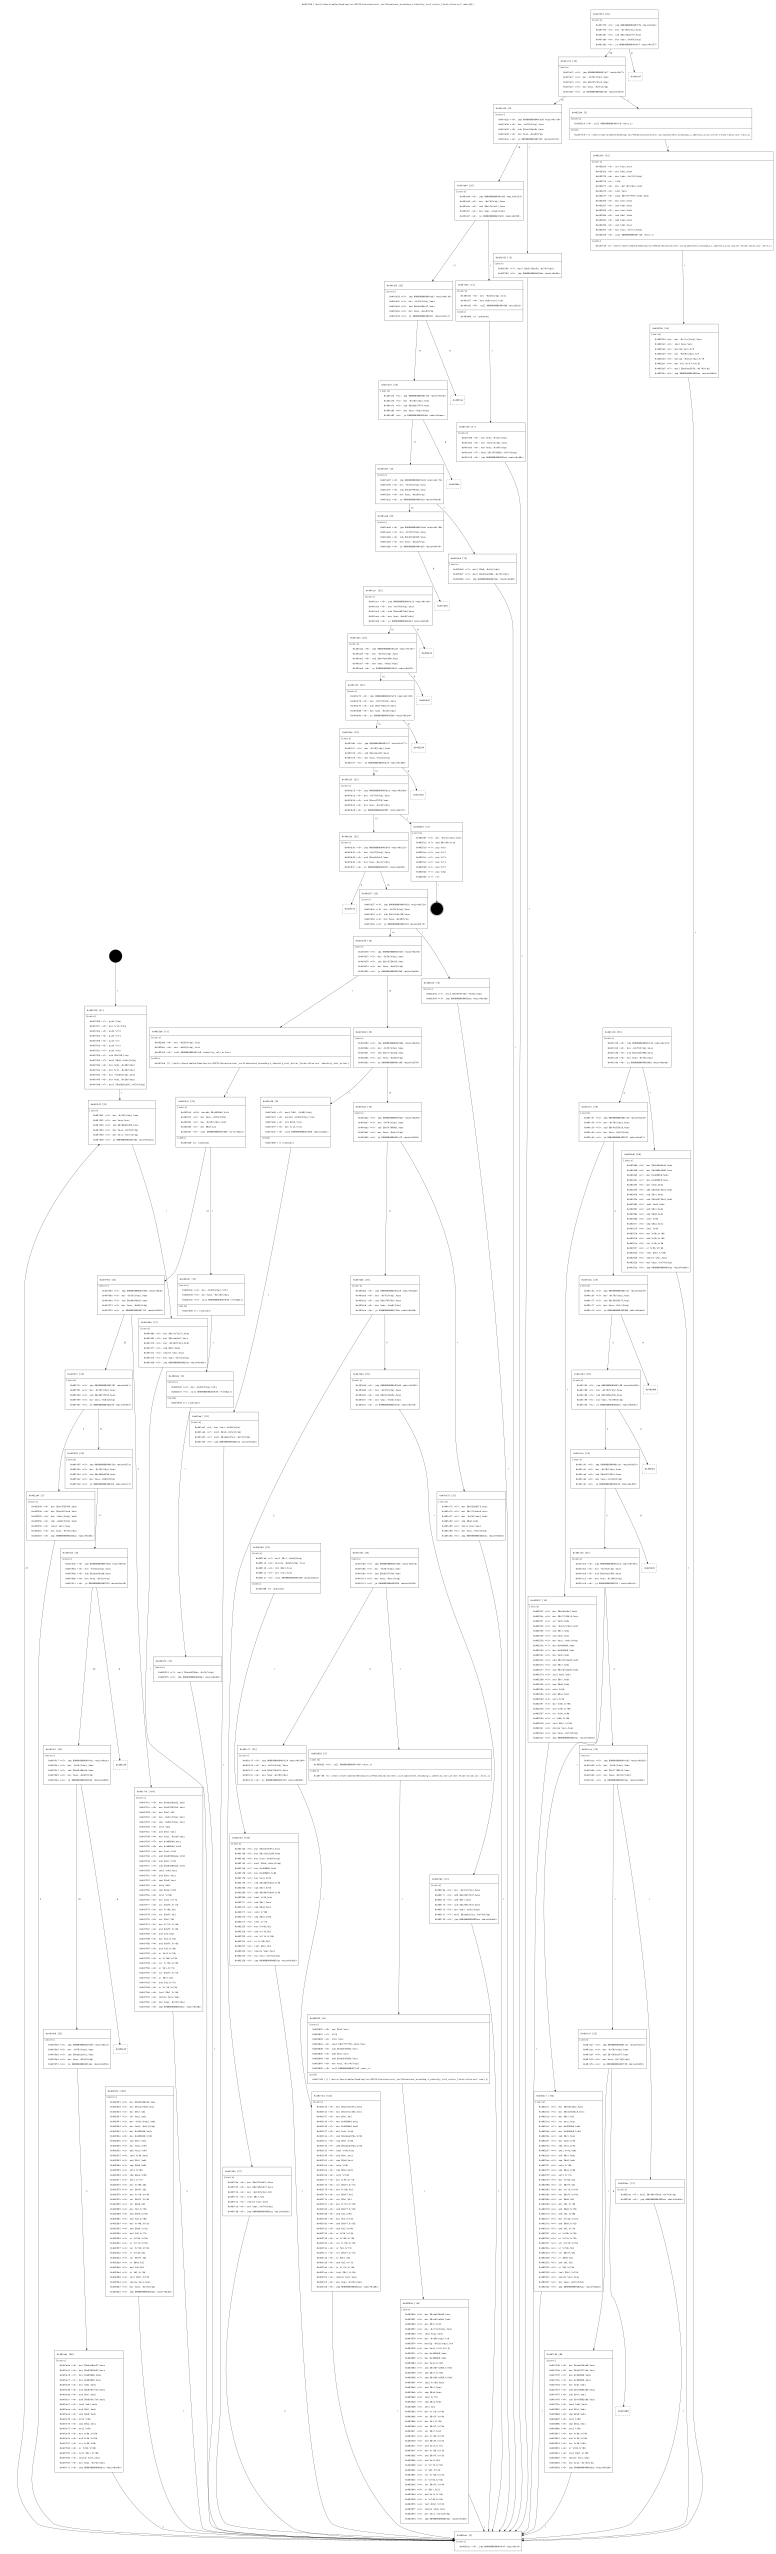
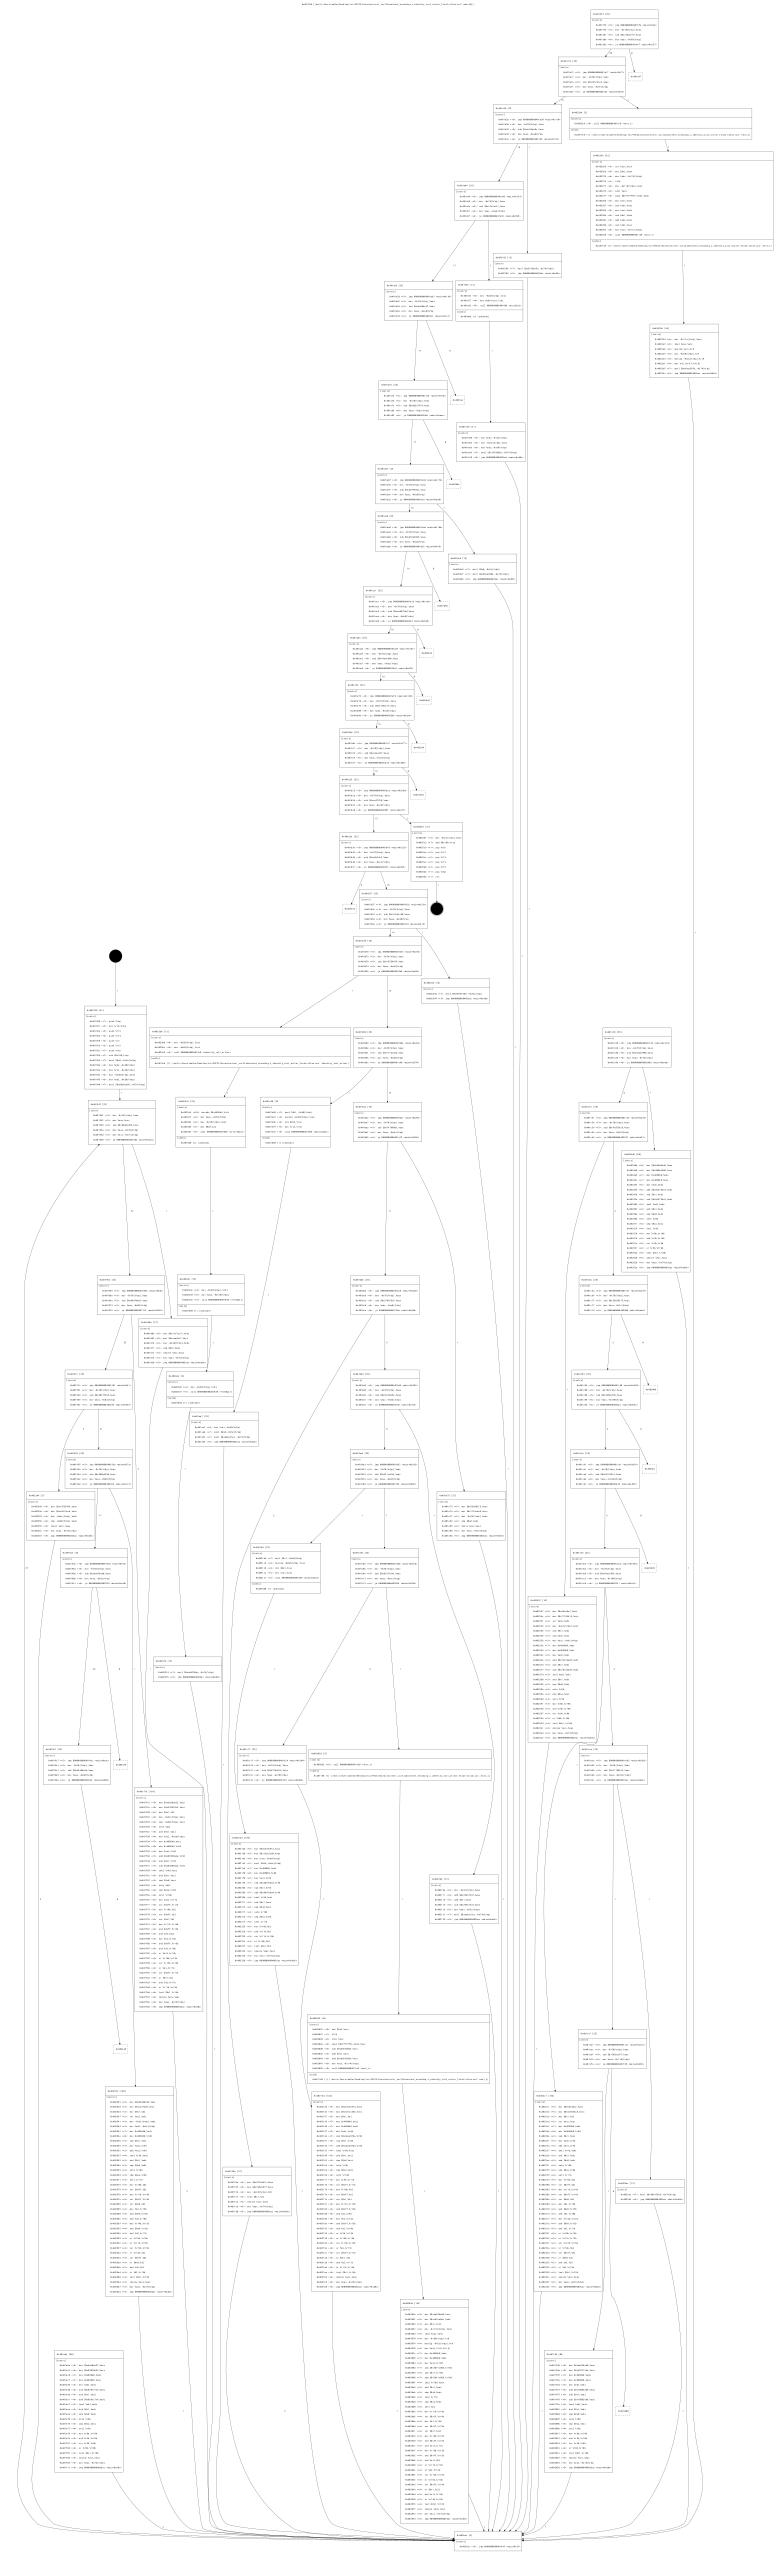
none -> (404, 568)
(191, 1216) -> (126, 1209)
none -> (384, 1469)
none -> (132, 1785)
(77, 2049) -> none
